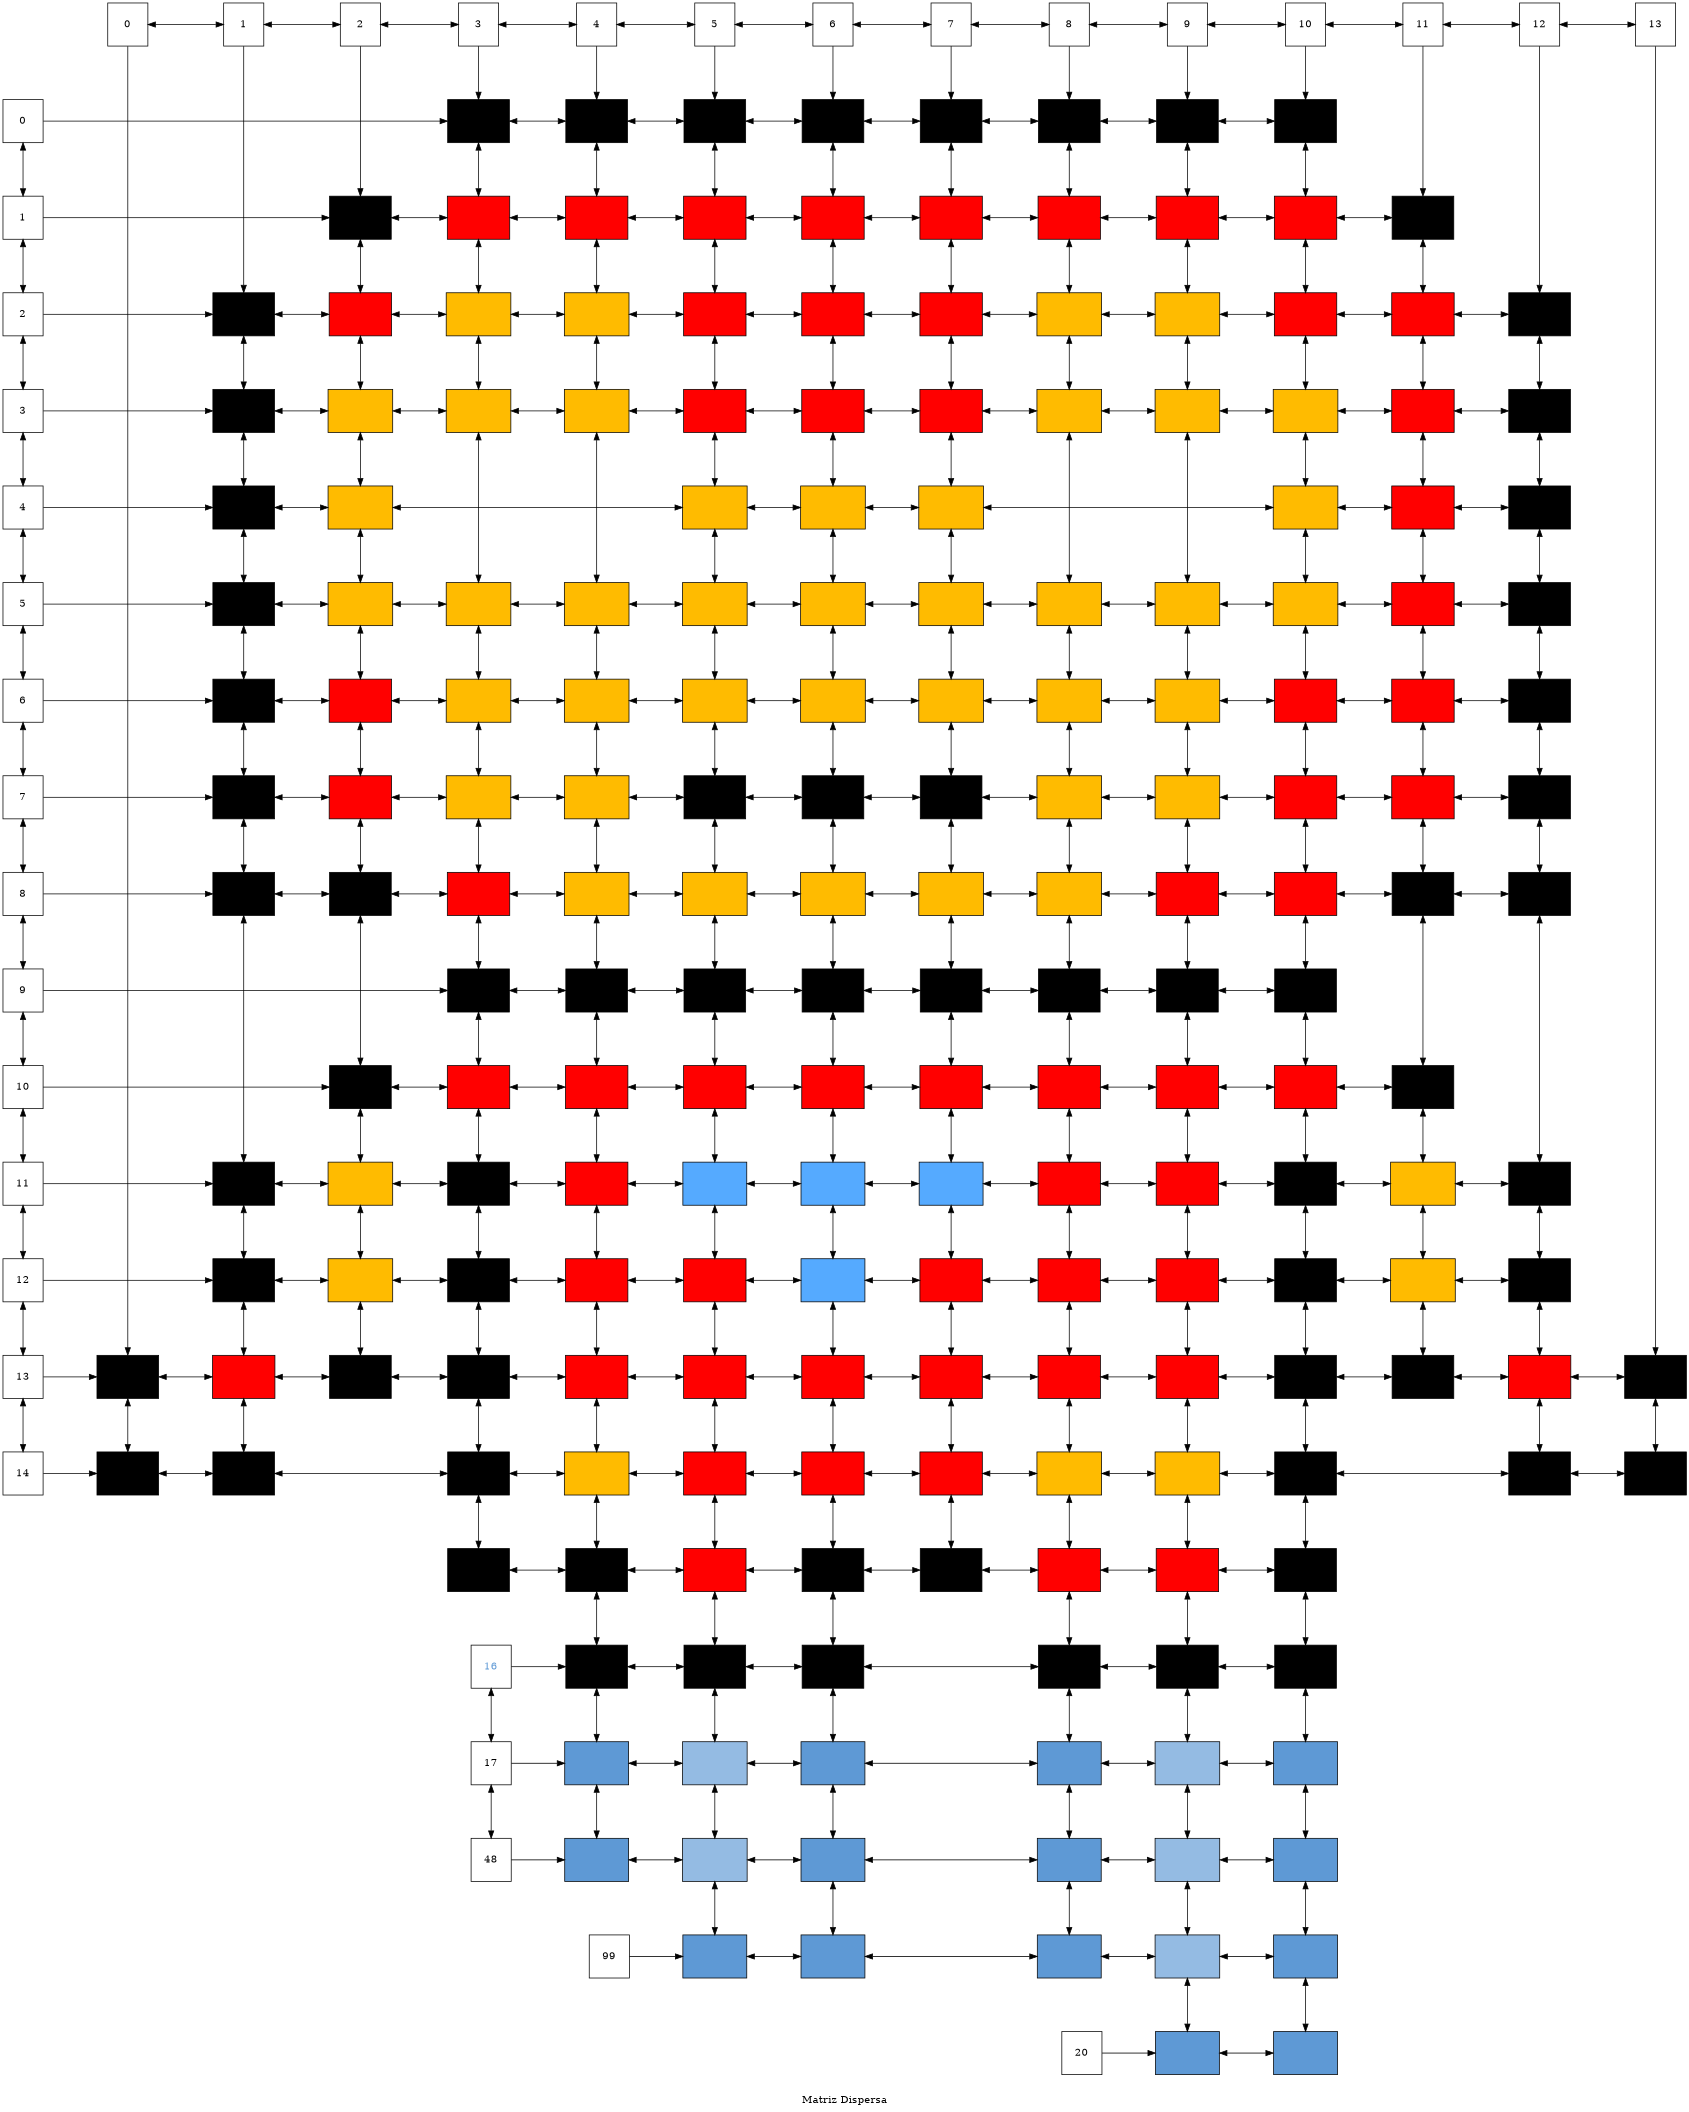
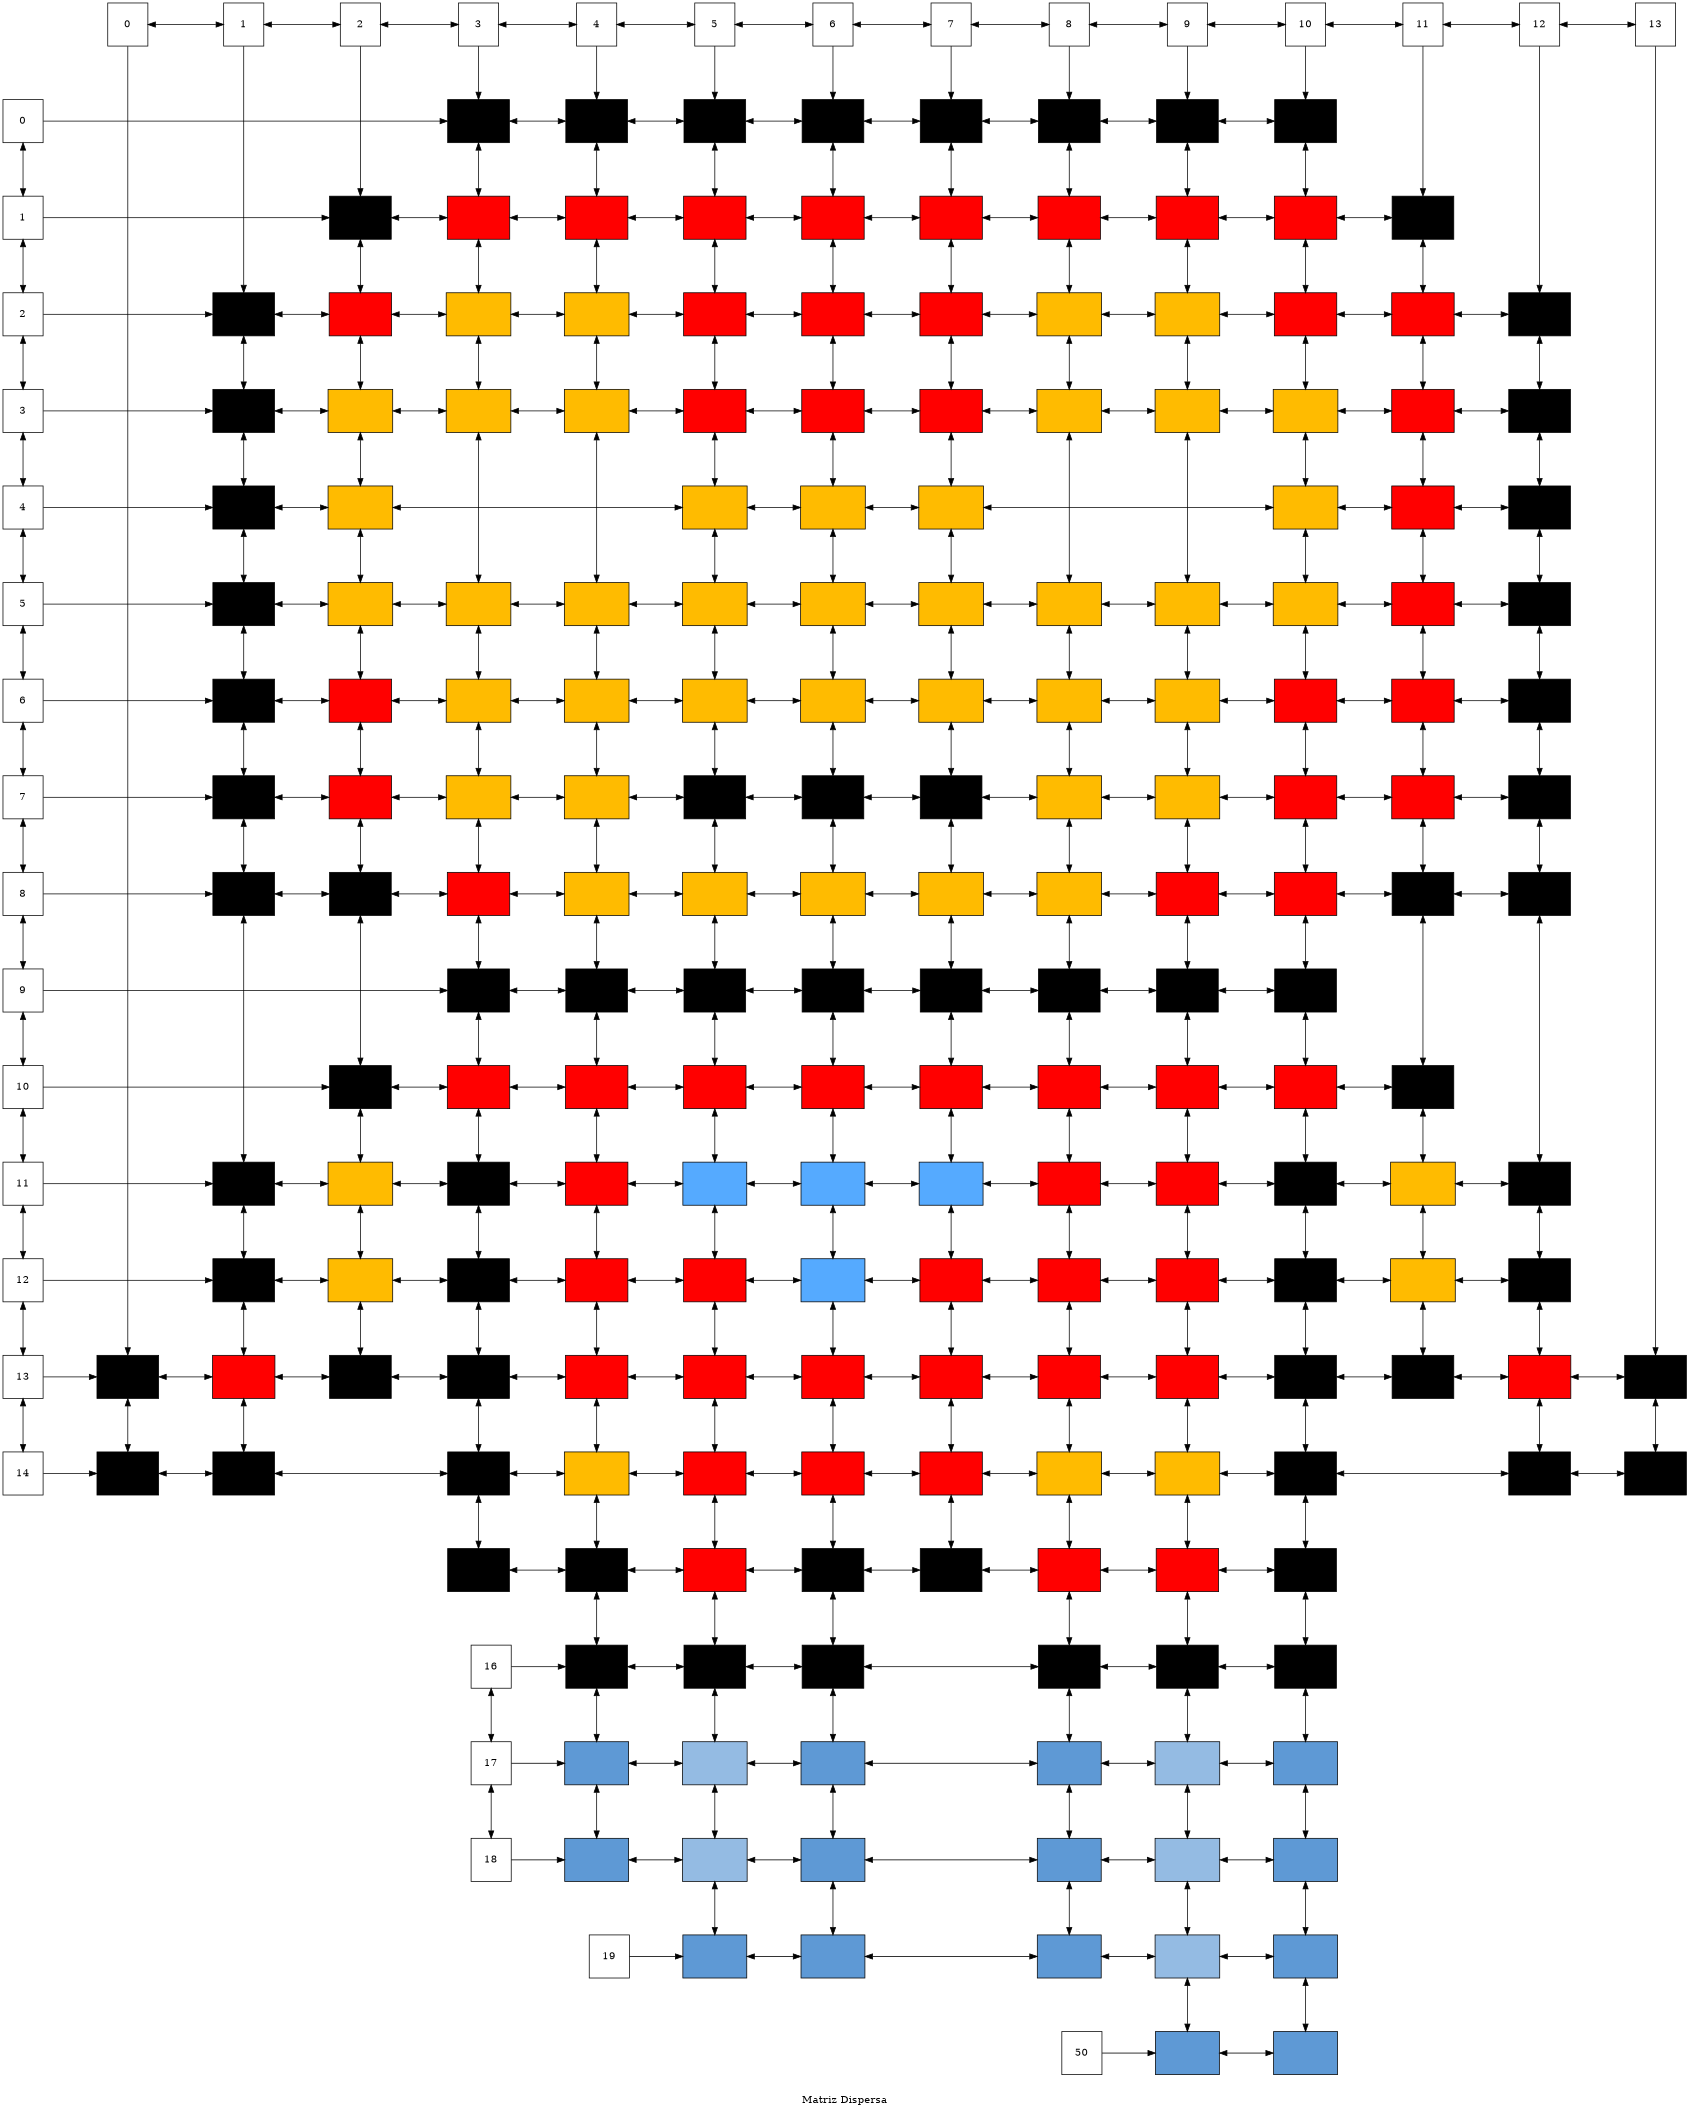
(491, 1667) -> (491, 1667)
(491, 1860) -> (491, 1860)
(609, 1956) -> (609, 1956)
(1082, 2053) -> (1082, 2053)
